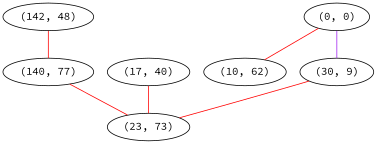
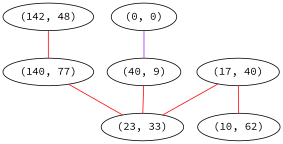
(292, 44) -> (238, 100)
(337, 72) -> (144, 72)
(149, 127) -> (142, 127)
